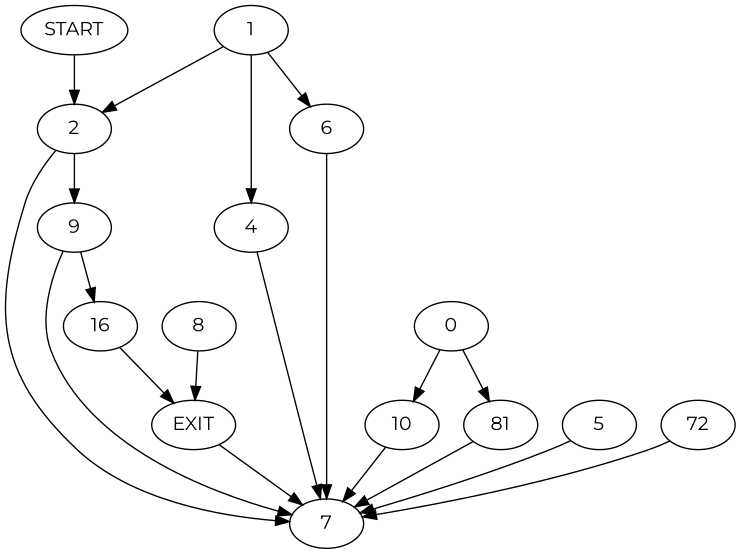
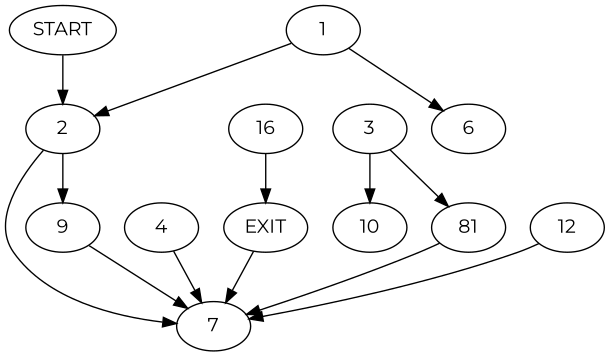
(251, 122) -> none
(86, 270) -> none
(327, 319) -> none
(199, 326) -> none
(451, 326) -> (370, 129)
(599, 425) -> none
(698, 425) -> (567, 228)
(369, 469) -> none
